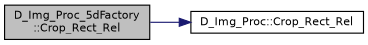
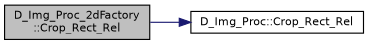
(77, 22) -> (77, 22)
